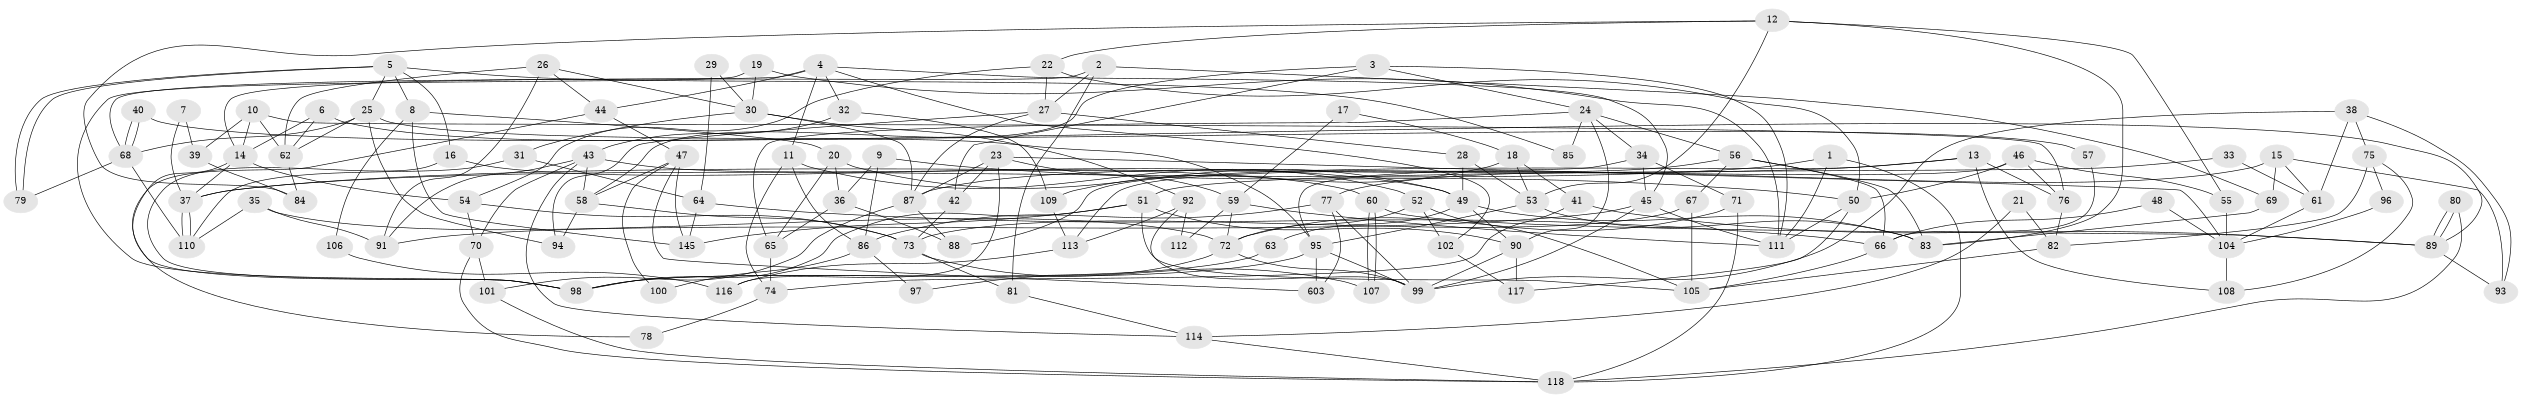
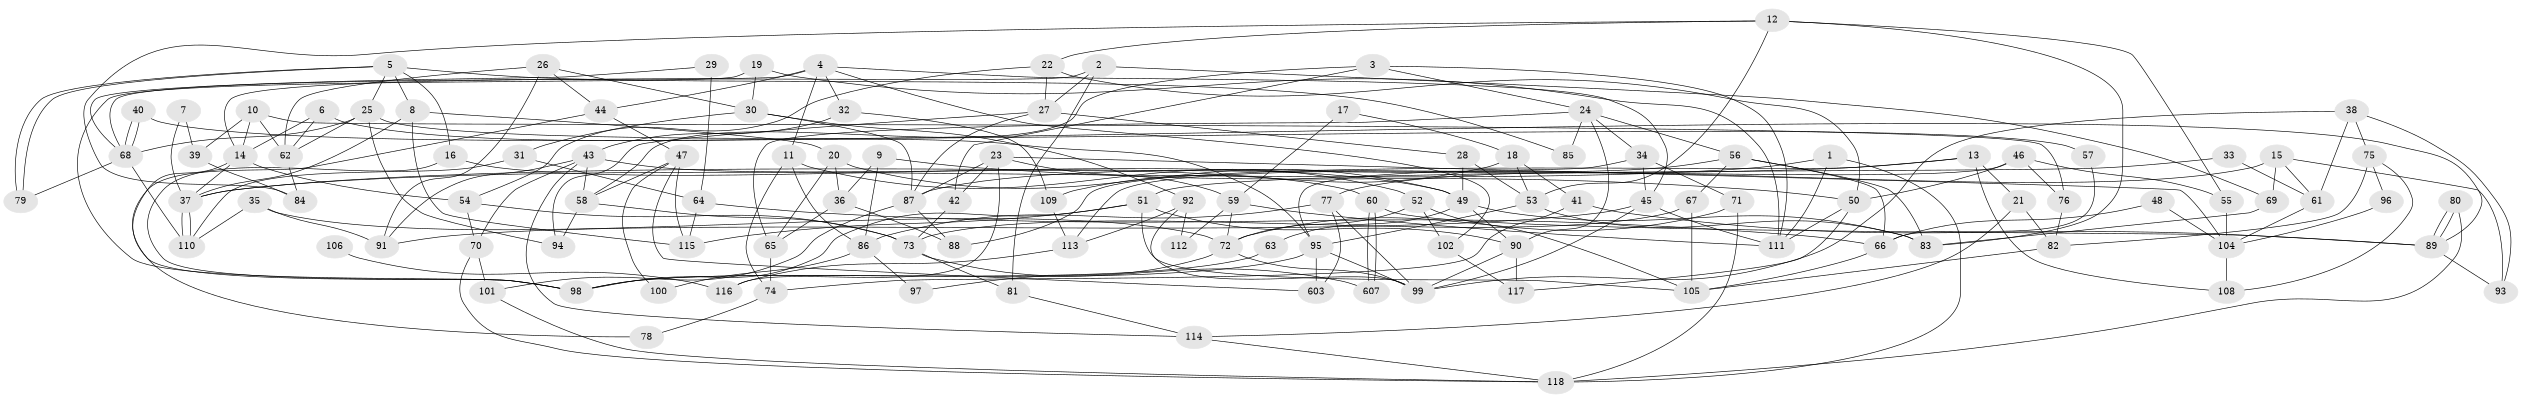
(734, 91) -> (366, 81)
(364, 167) -> (330, 158)
(2017, 178) -> (1995, 177)
(687, 247) -> (687, 247)
(1372, 292) -> (1372, 292)
